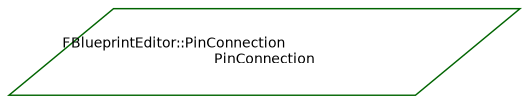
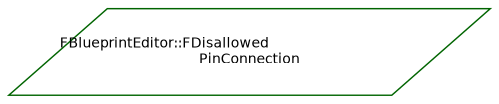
(264, 52) -> (250, 52)
